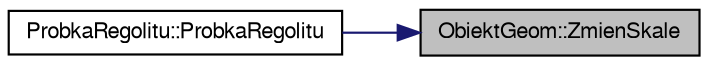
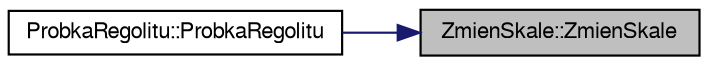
(560, 33) -> (560, 33)
